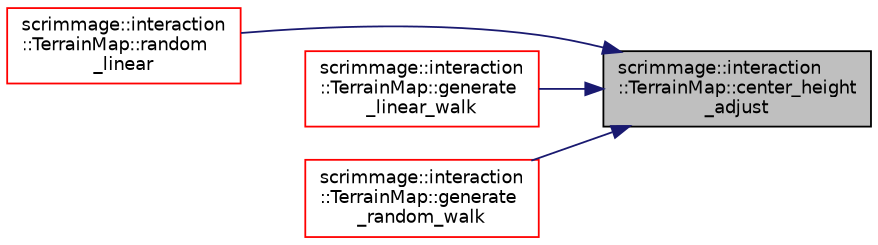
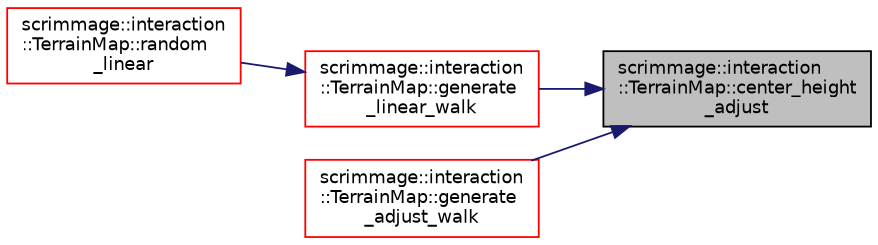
(423, 27) -> (264, 66)
(422, 198) -> (422, 198)
